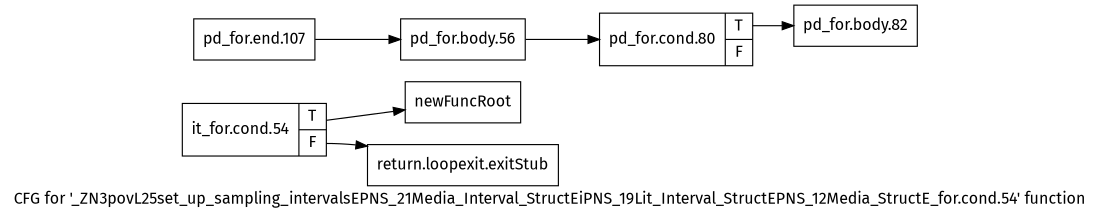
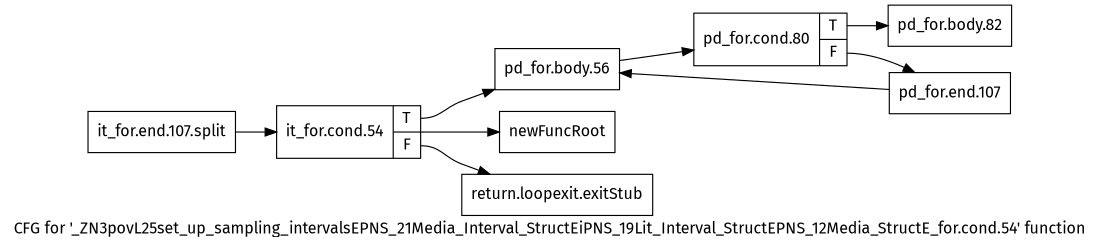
none -> (876, 57)
none -> (452, 106)
none -> (162, 132)
